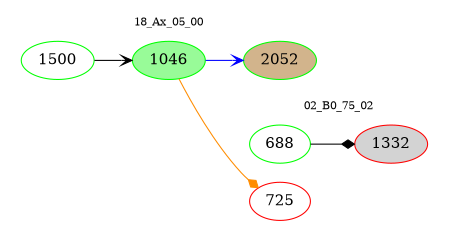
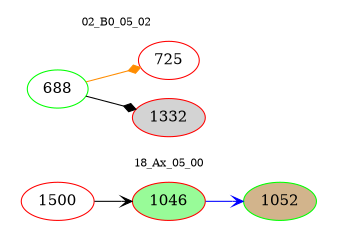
(58, 60) -> (58, 201)
(169, 60) -> (169, 201)
(280, 60) -> (280, 201)
(339, 107) -> (116, 23)
(210, 132) -> (107, 76)
